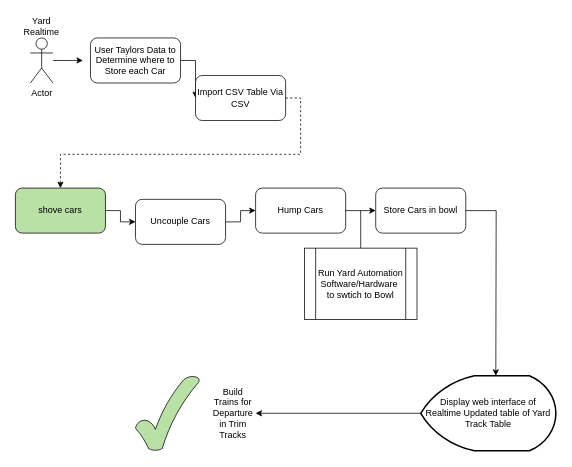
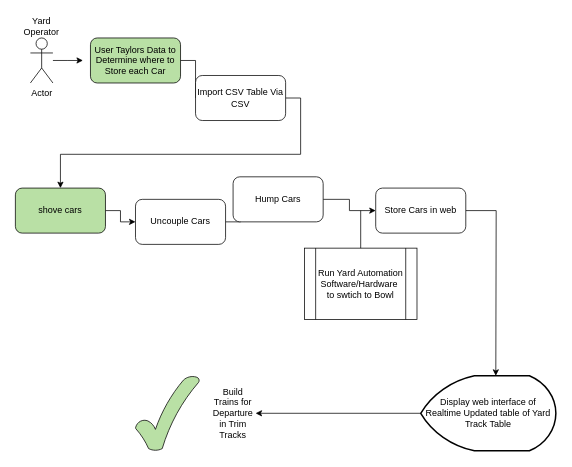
(42, 27) -> (42, 27)
(135, 60) -> (135, 60)
(195, 91) -> (195, 93)
(202, 154) -> (202, 154)
(300, 210) -> (278, 199)
(420, 210) -> (420, 210)
